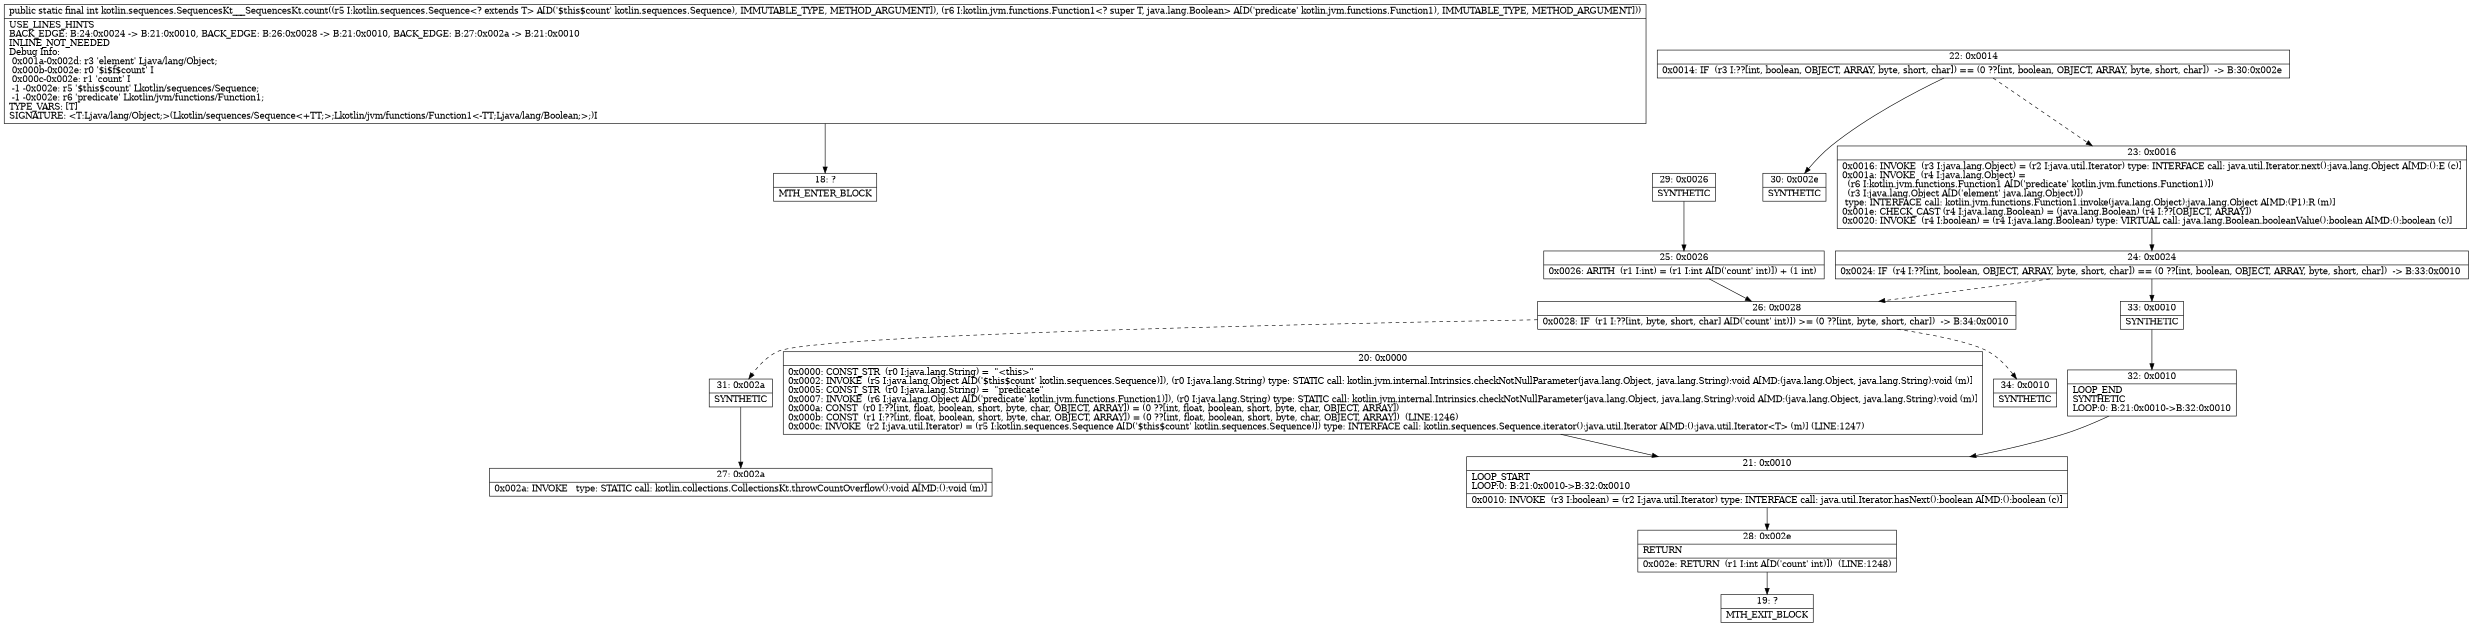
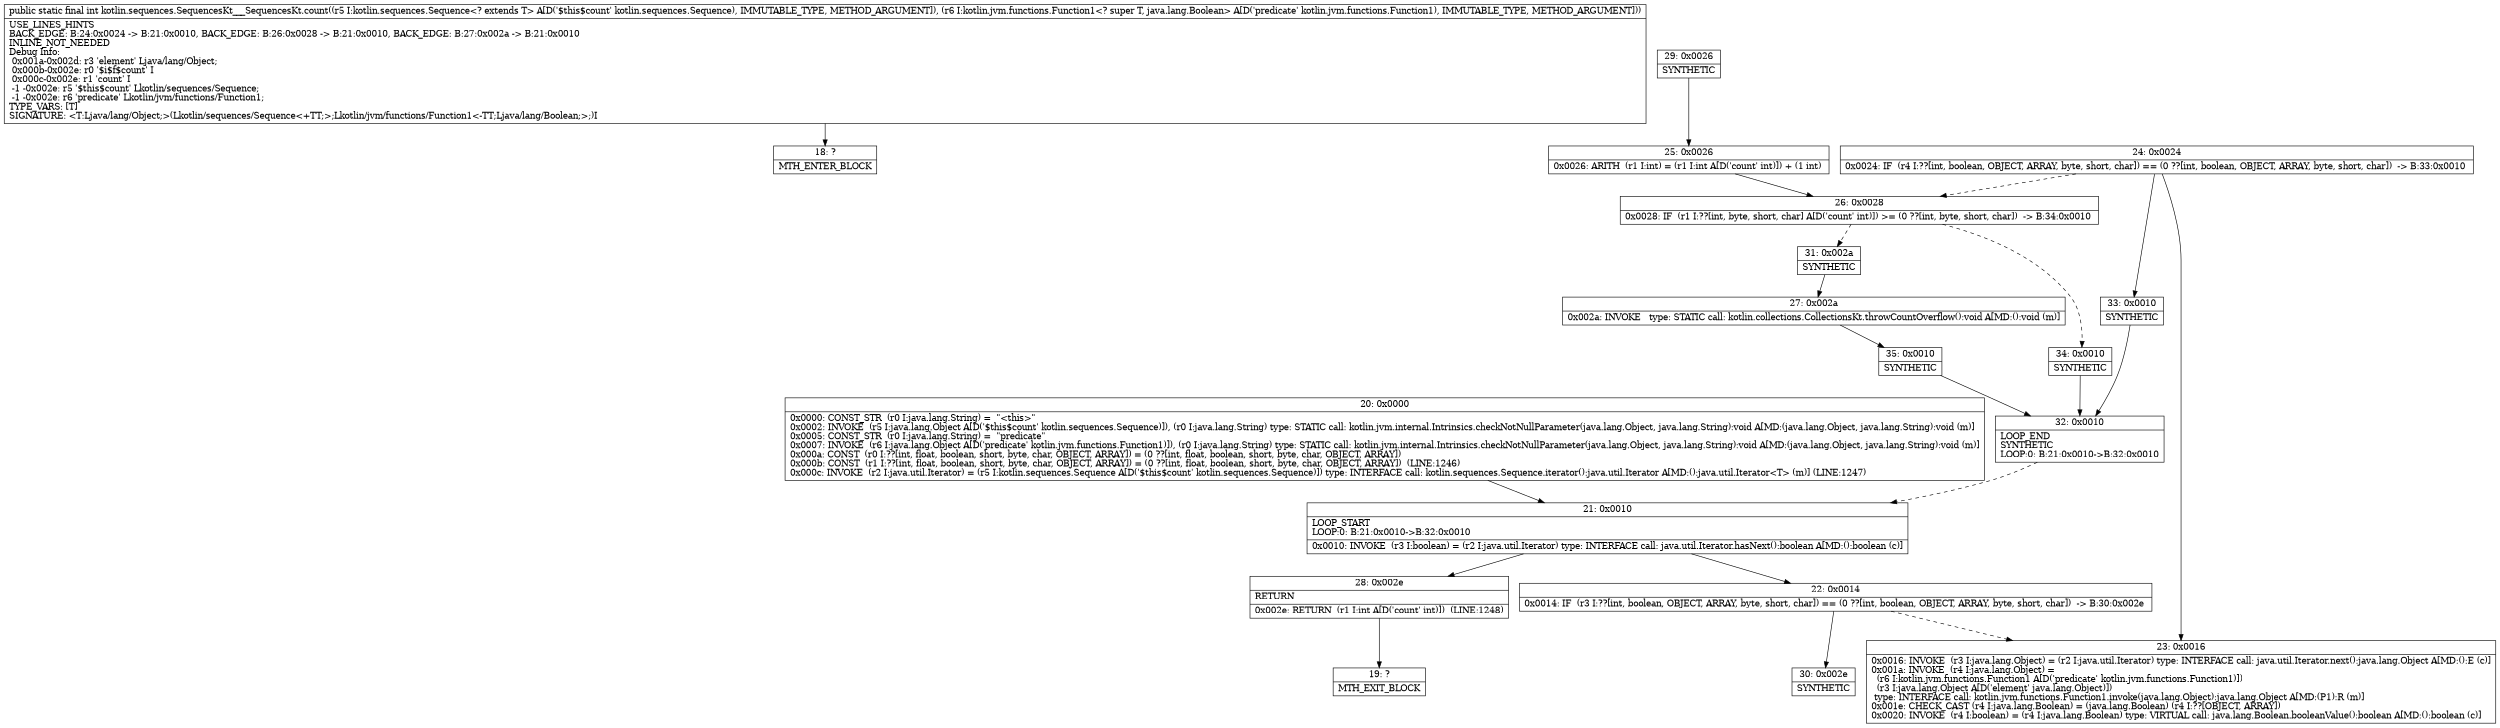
(2152, 237) -> (2181, 403)
none -> (1910, 361)
none -> (2080, 393)
(2044, 440) -> (1968, 486)
none -> (1738, 568)
